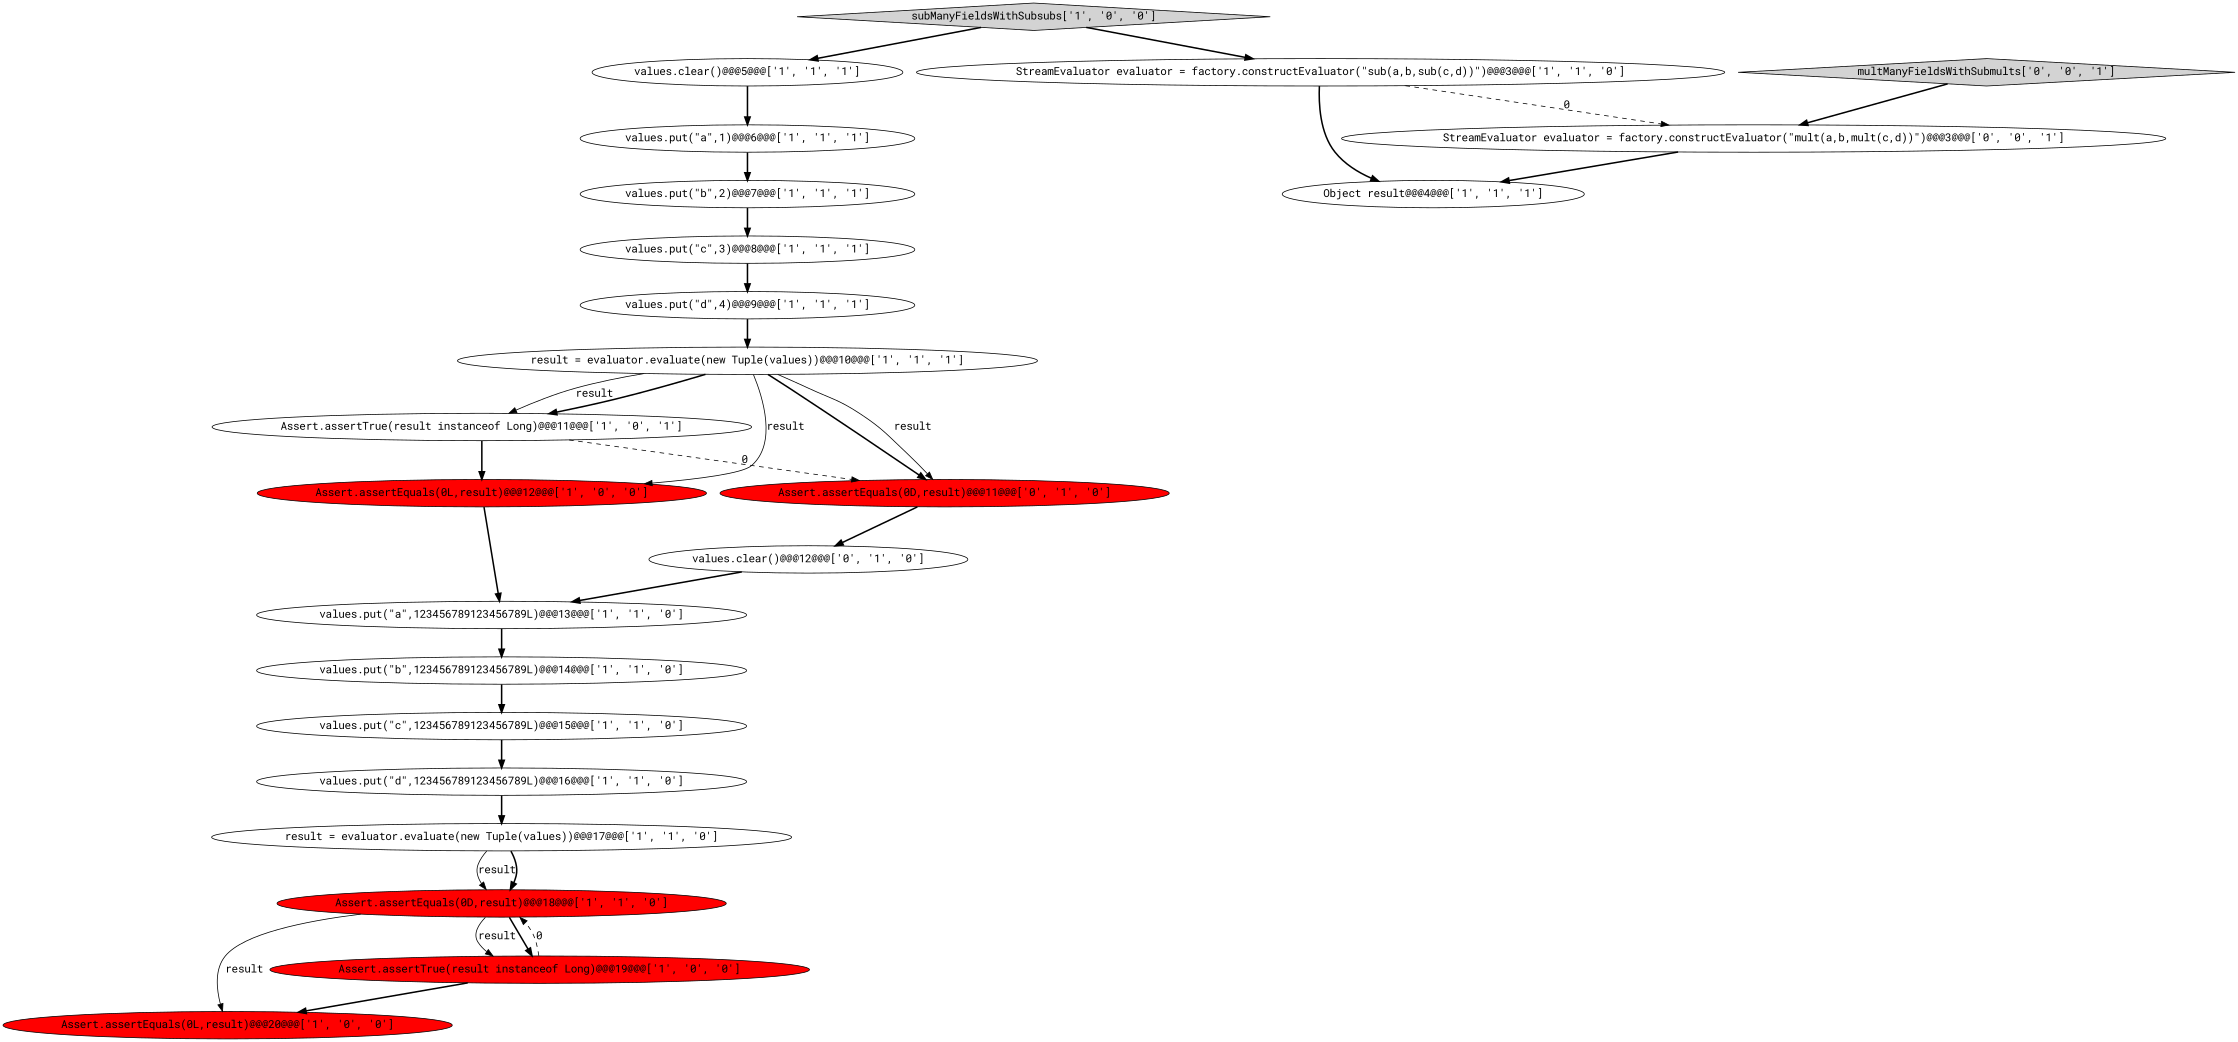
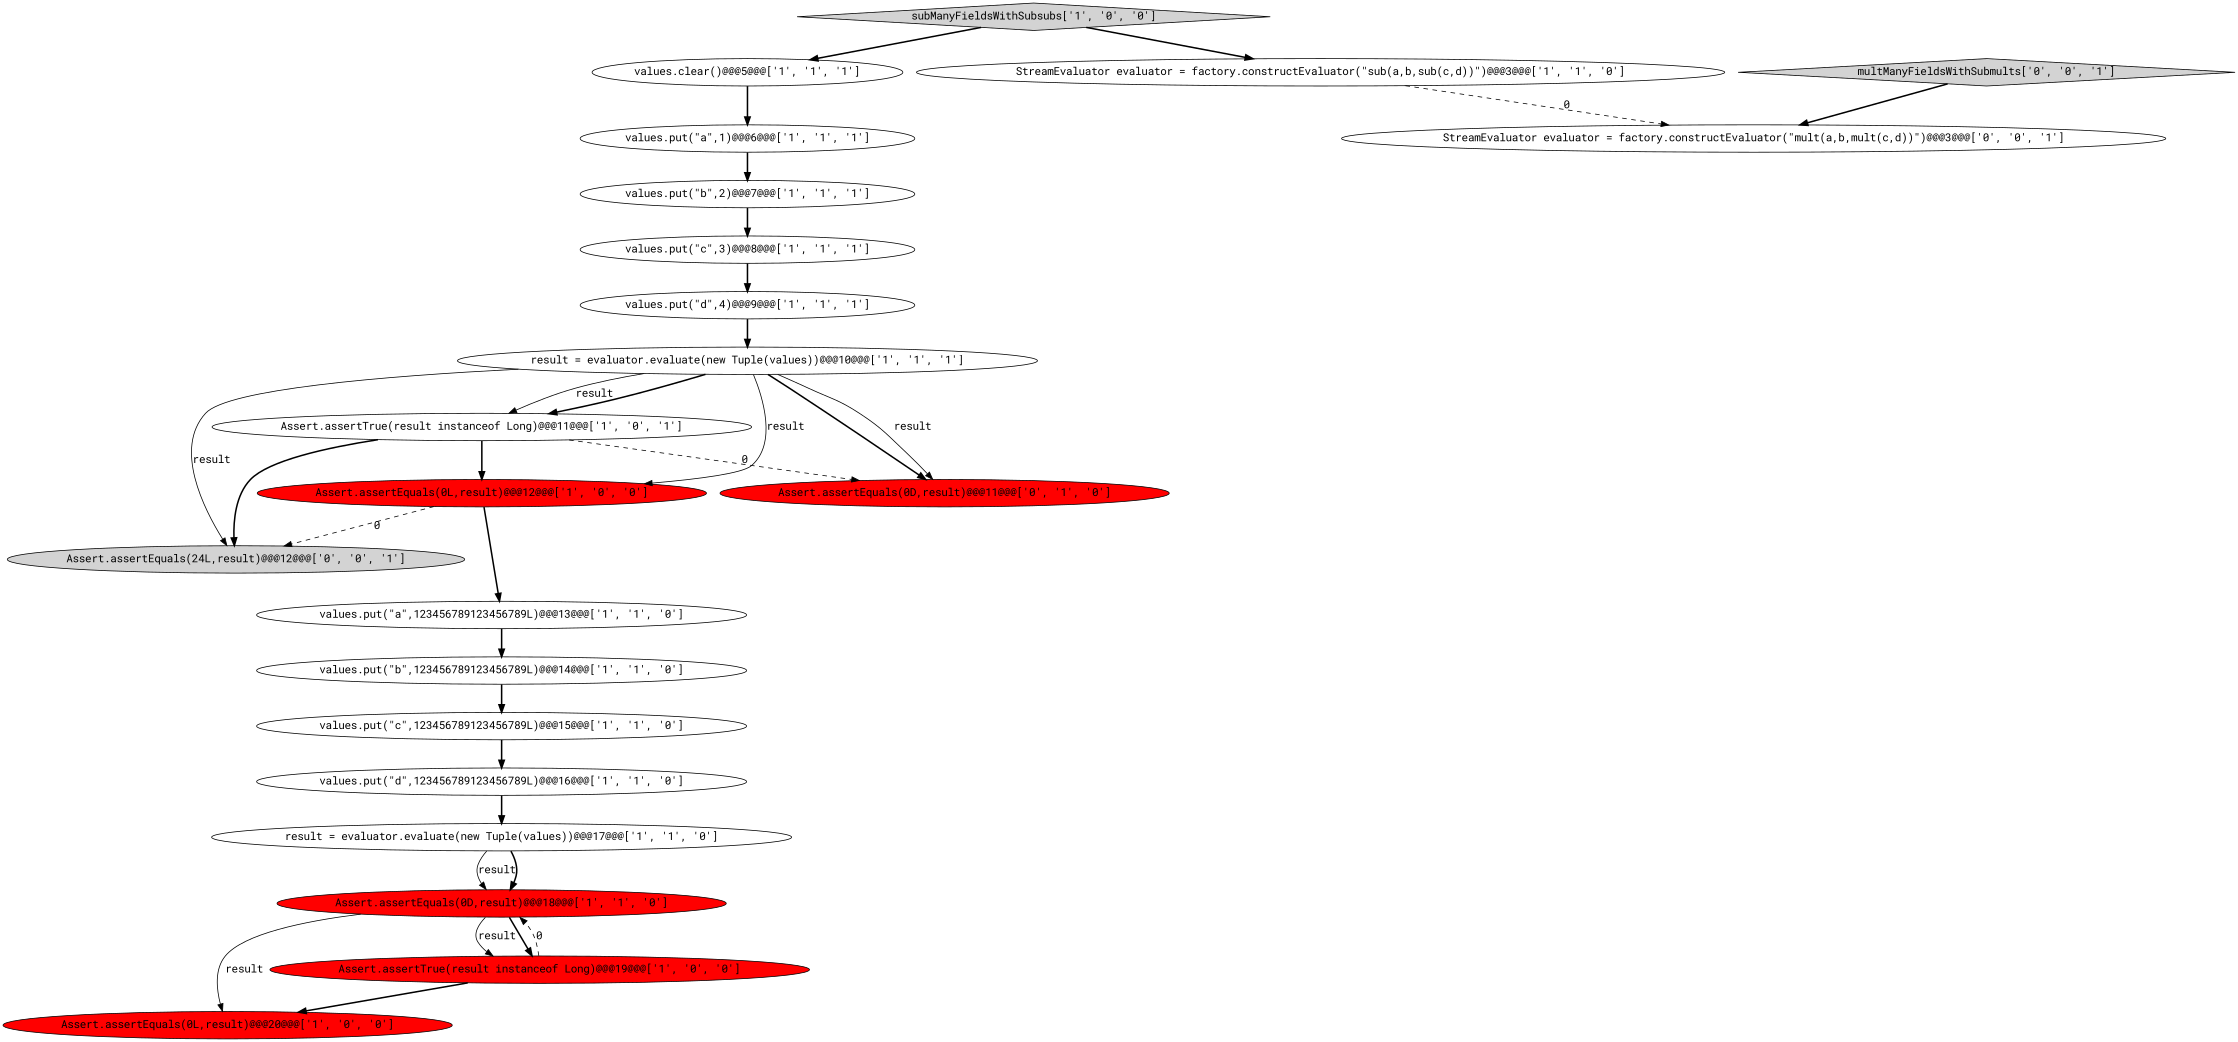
(1433, 194) -> none
none -> (236, 559)
(808, 559) -> none
